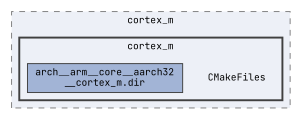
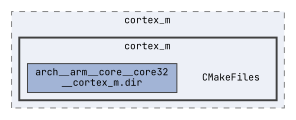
(105, 78) -> (102, 78)
